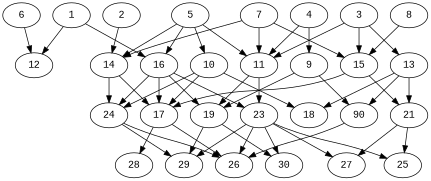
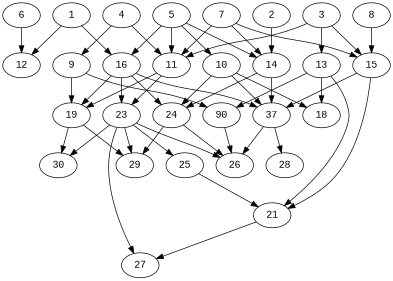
(159, 115) -> (272, 115)
(406, 137) -> (225, 189)
